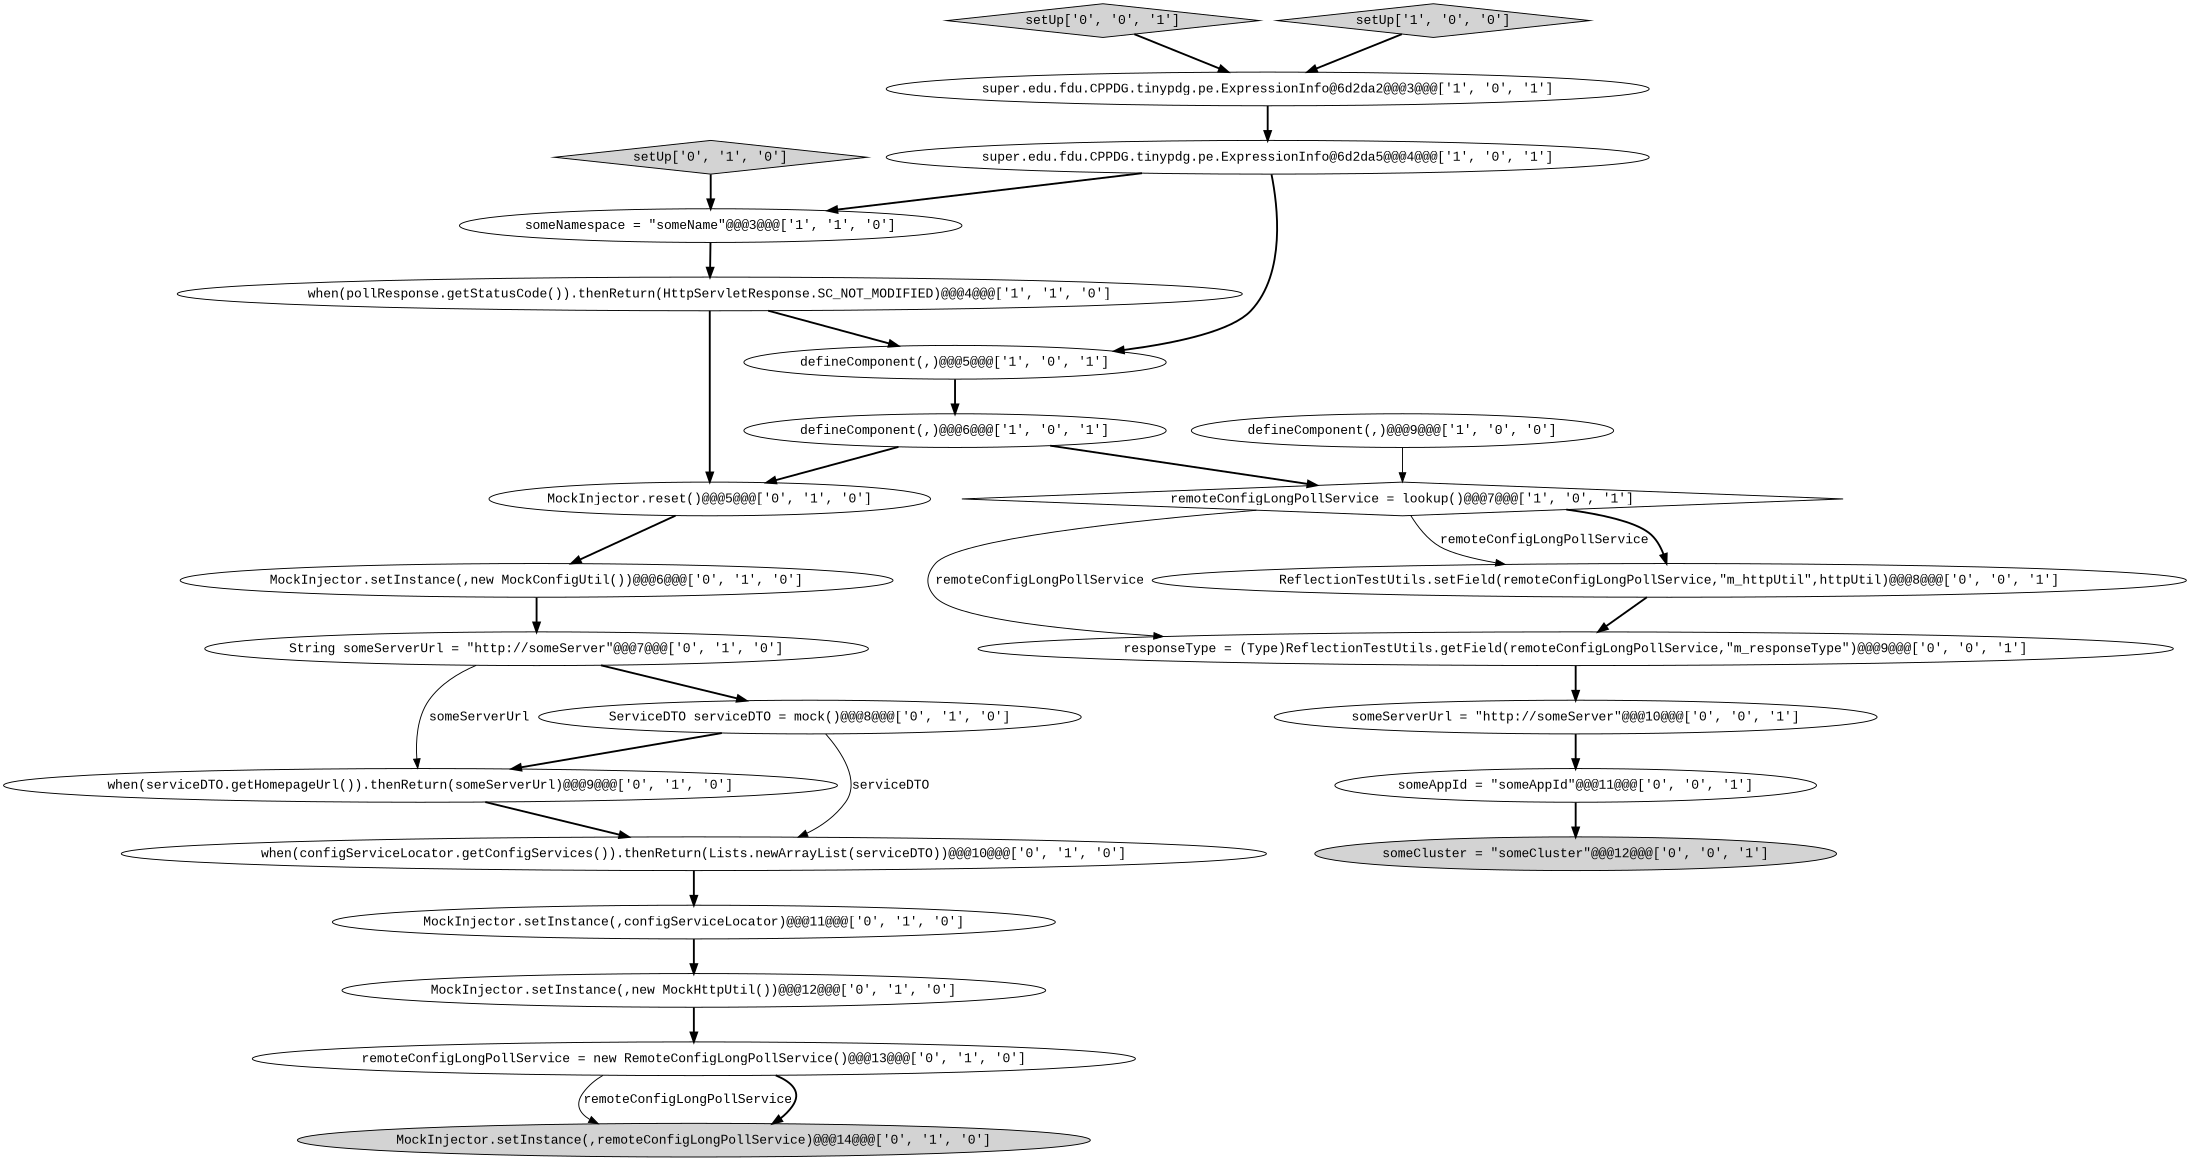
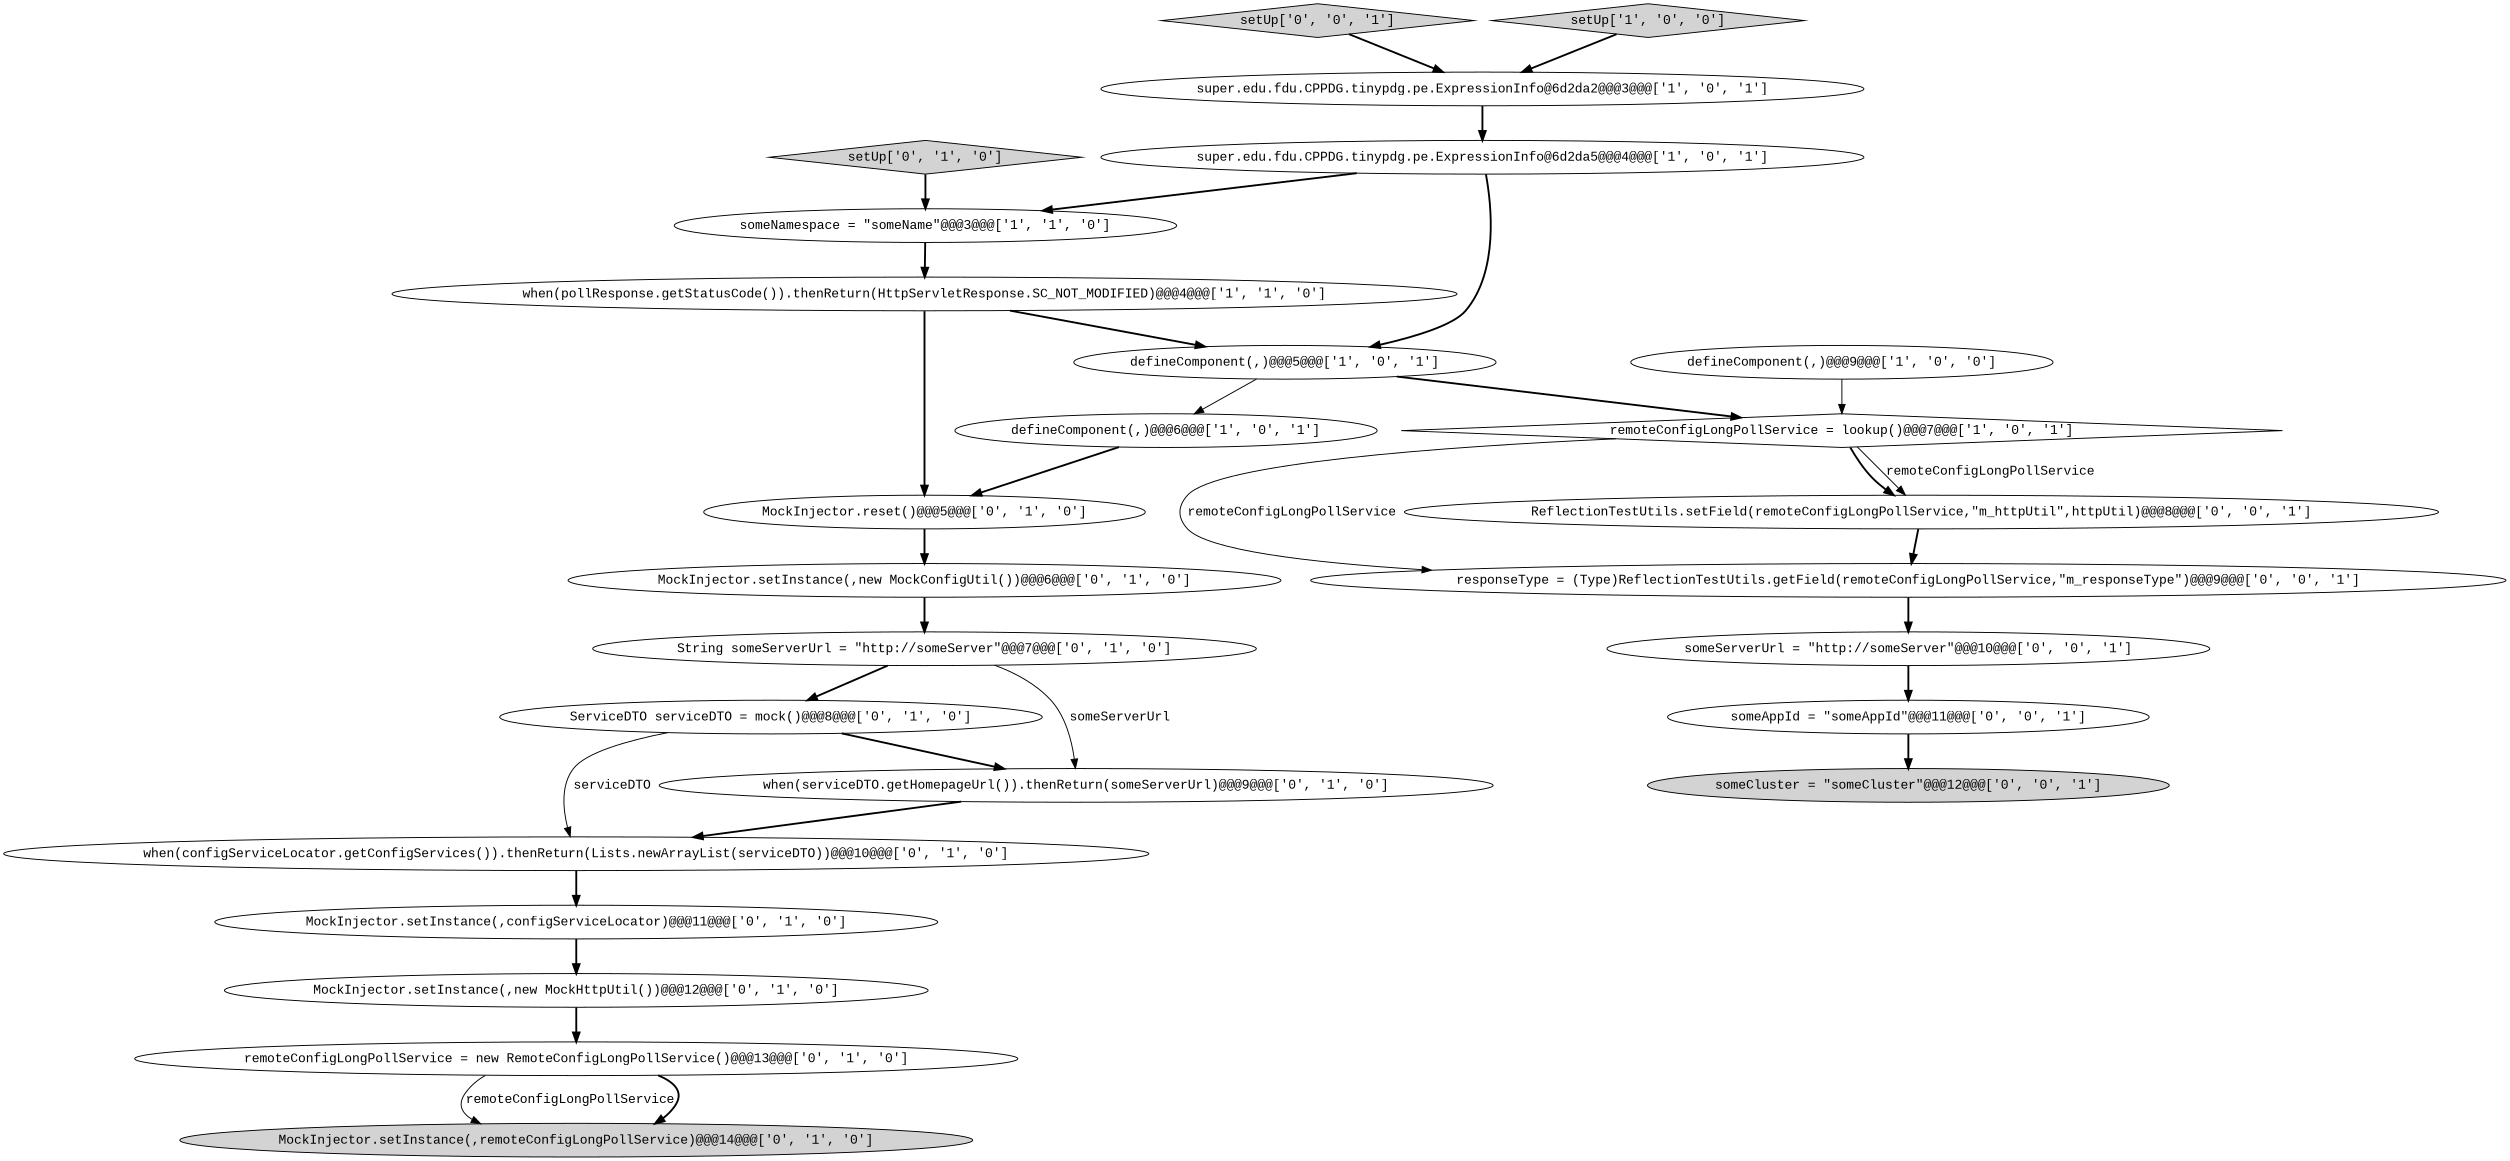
(955, 392) -> (1229, 394)
(1179, 465) -> (1564, 397)
